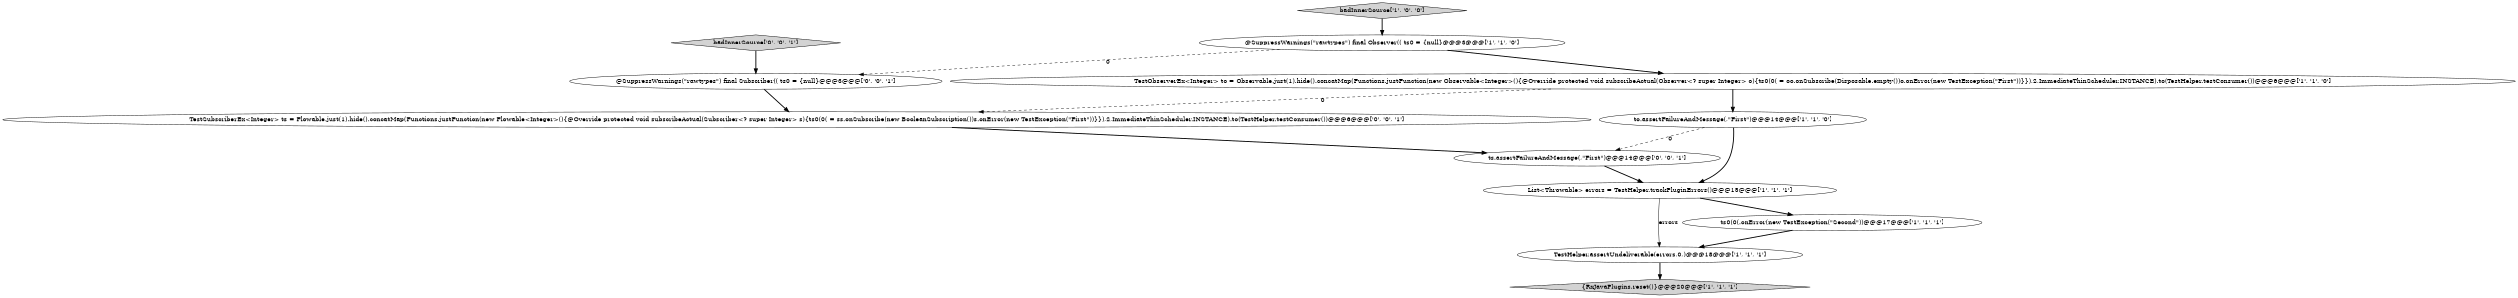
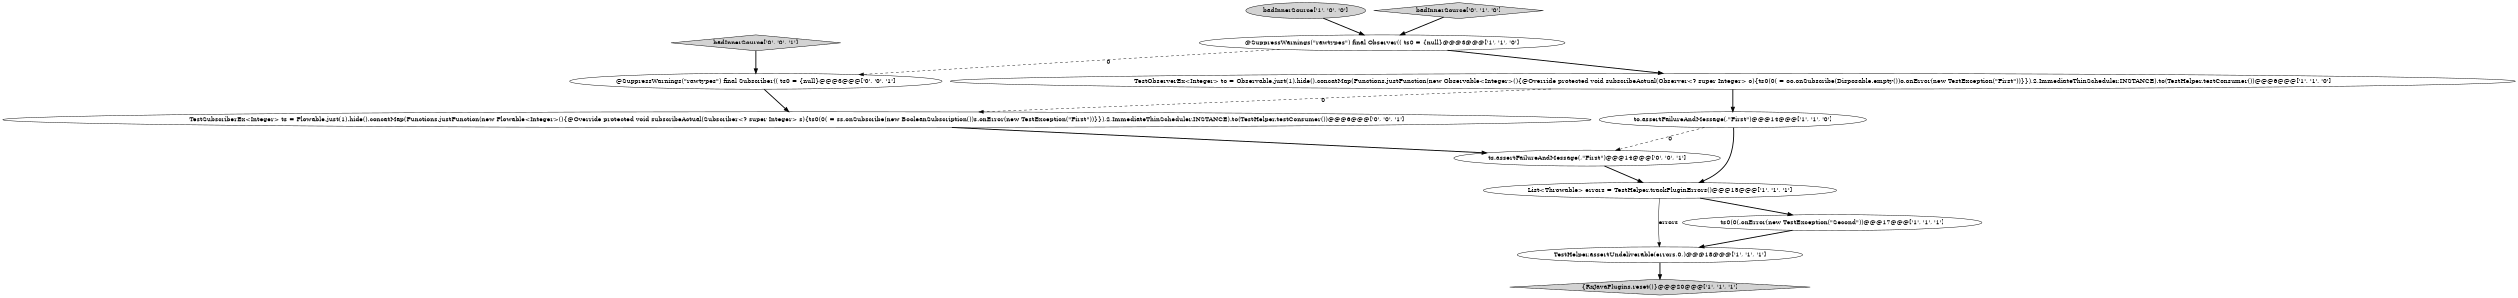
(1382, 11) -> (1306, 11)
none -> (1459, 11)
